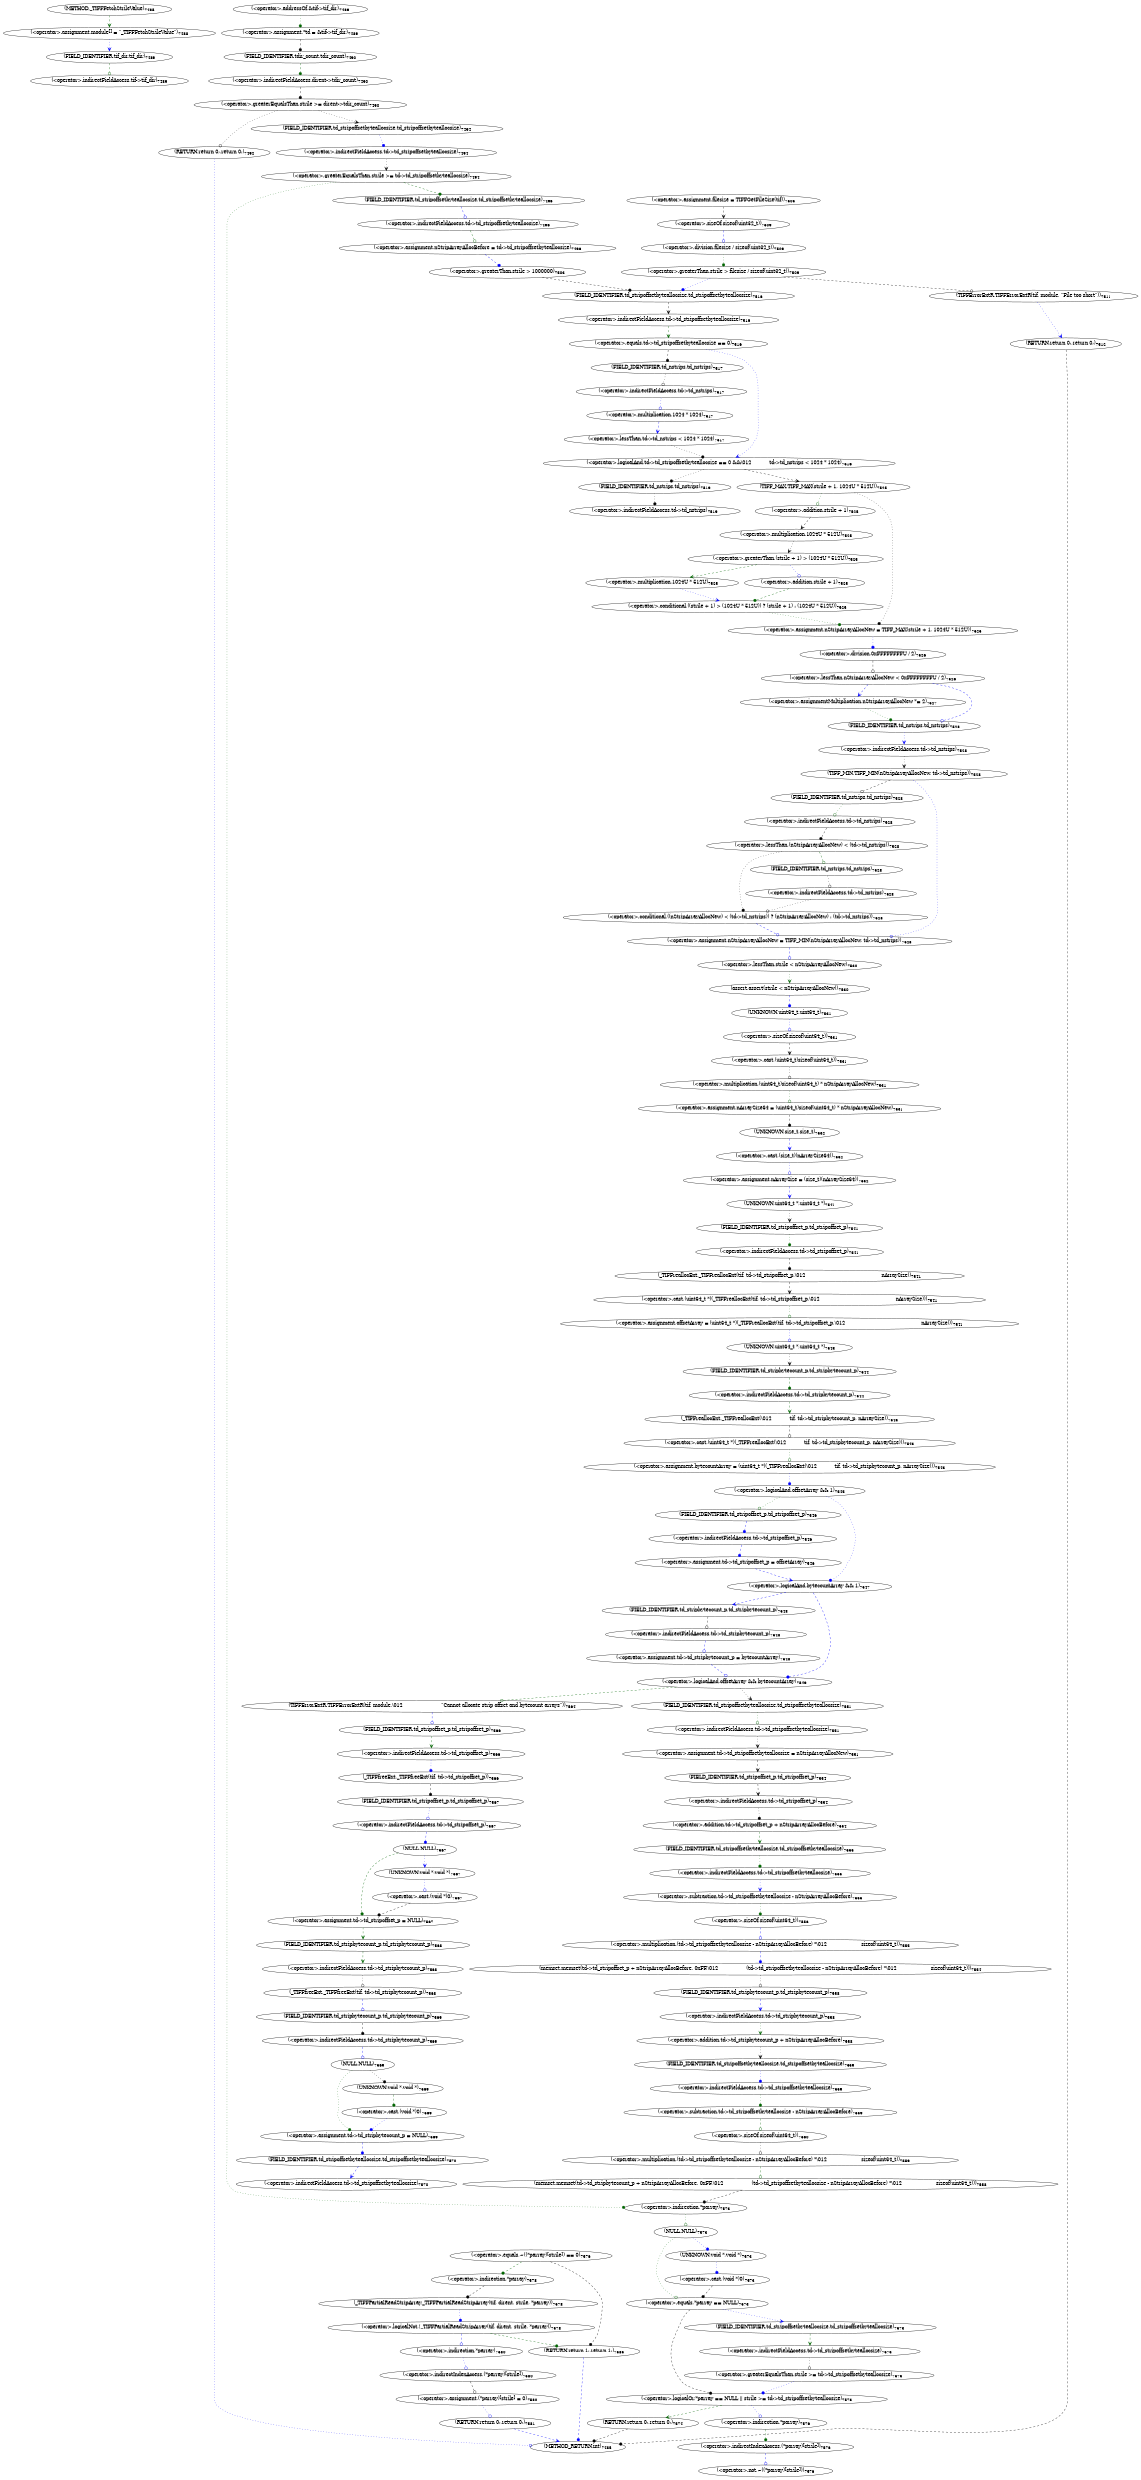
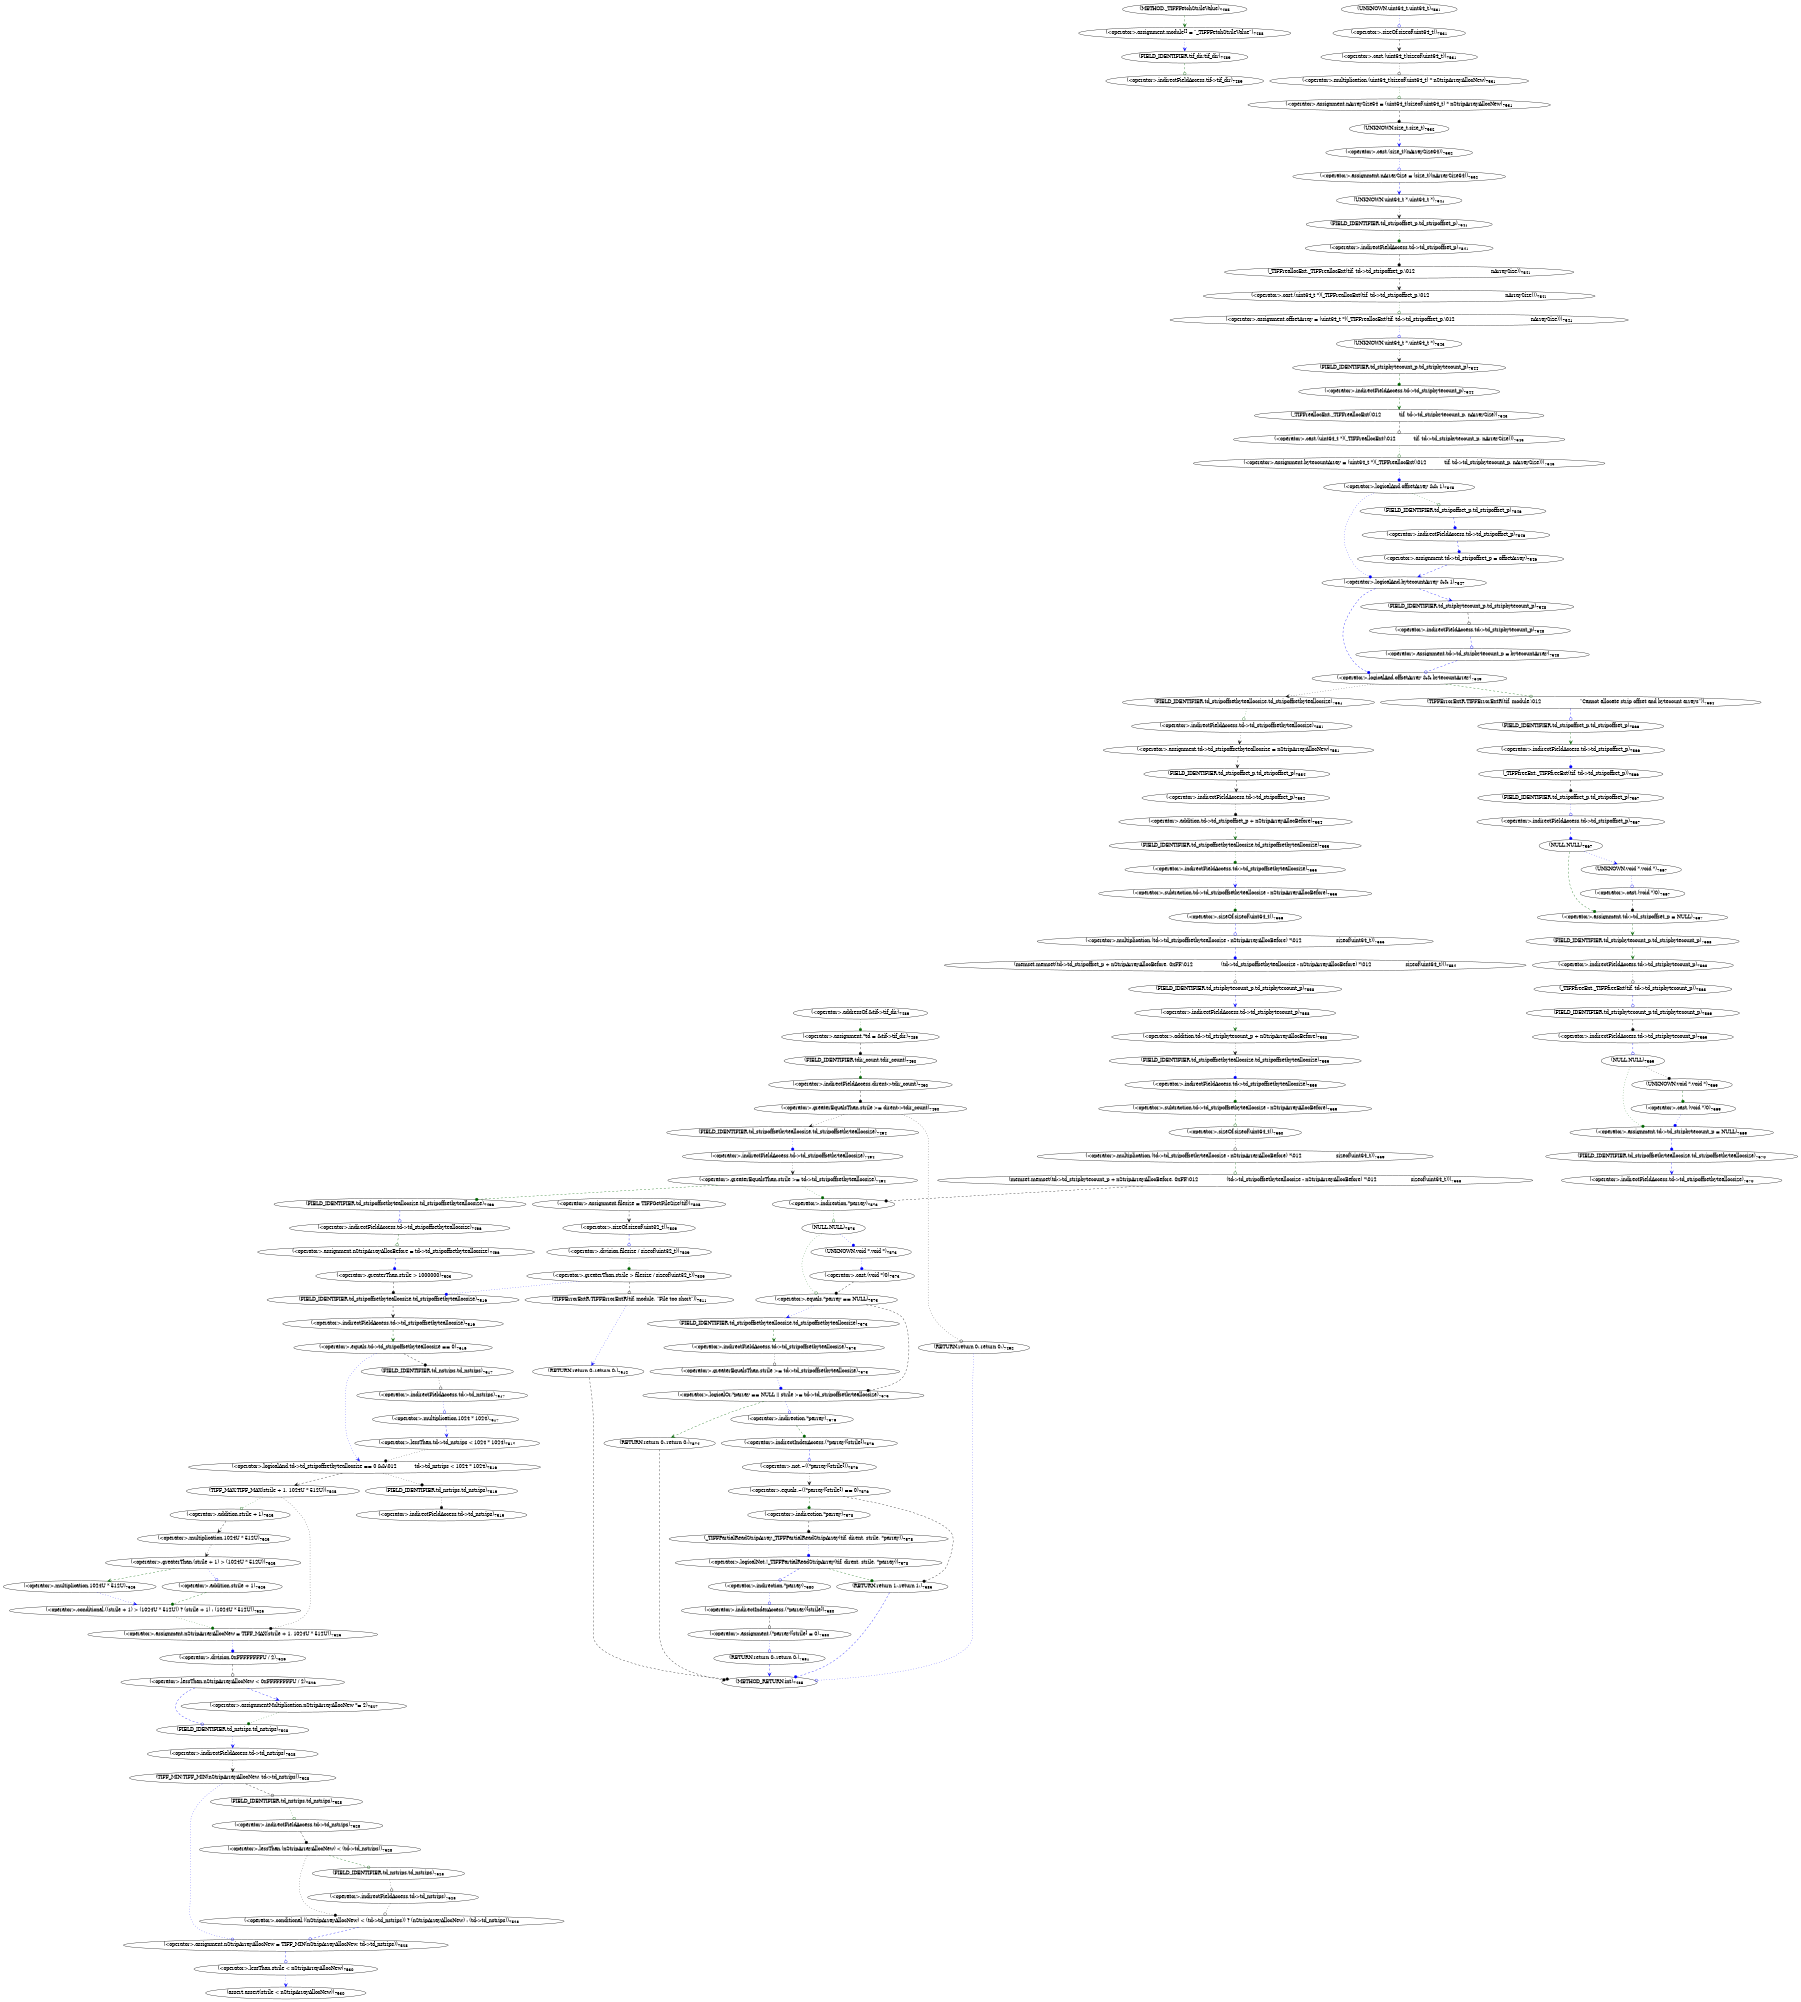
(790, 976) -> (286, 1979)
(790, 1000) -> none
none -> (809, 1478)
